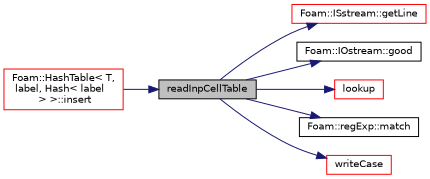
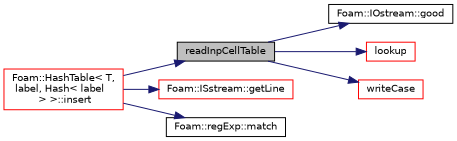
(262, 50) -> (136, 89)
(278, 107) -> (149, 109)
